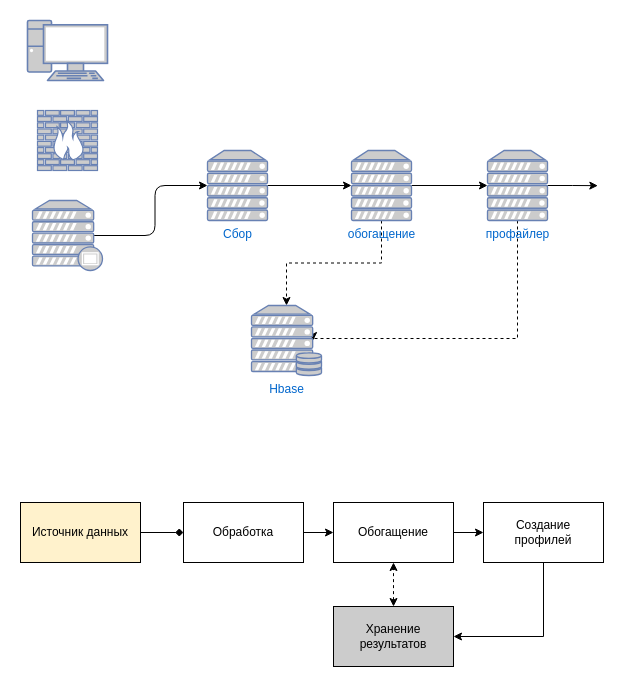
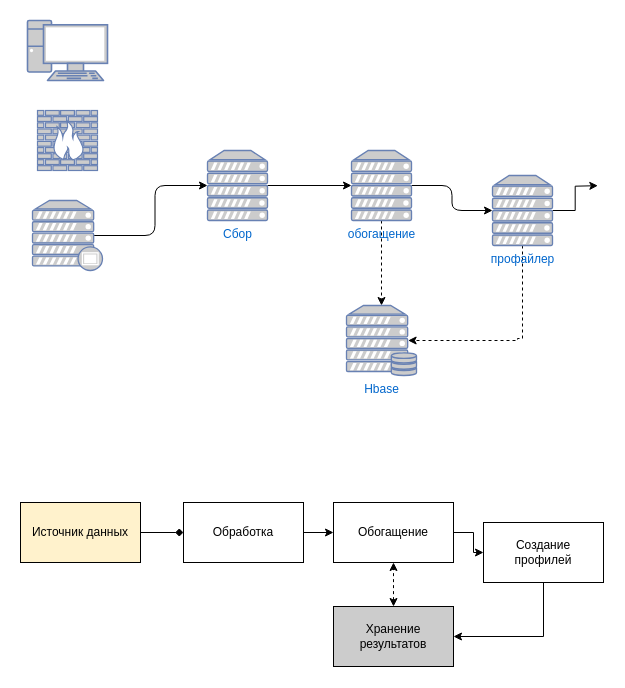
(518, 186) -> (523, 211)
(287, 341) -> (382, 341)
(544, 533) -> (544, 553)
